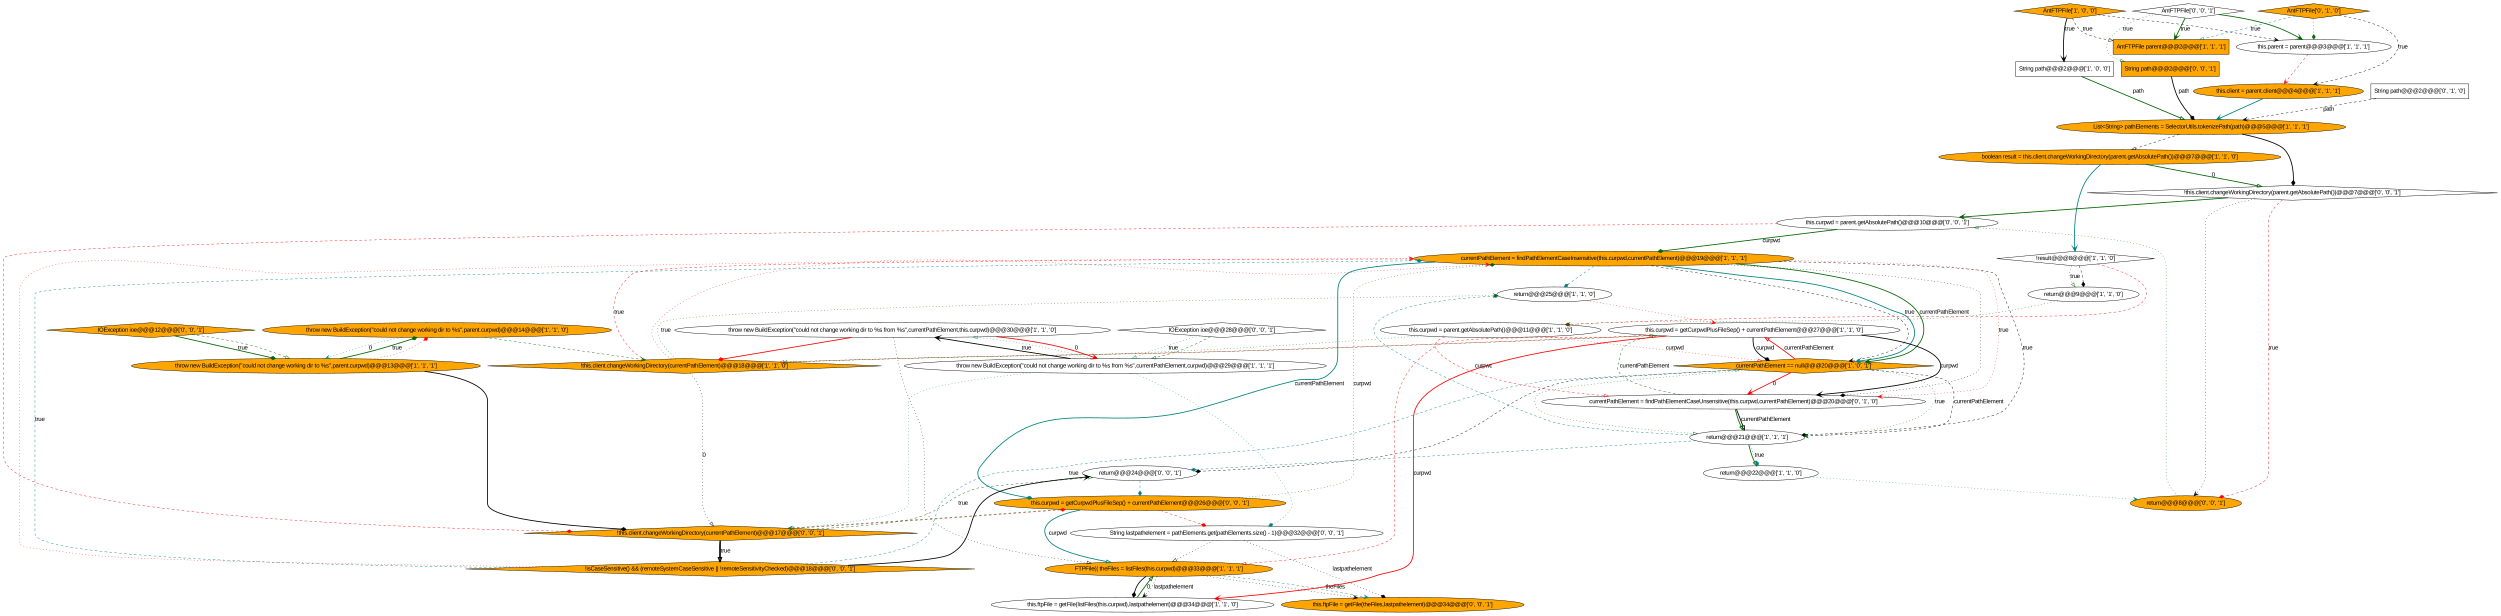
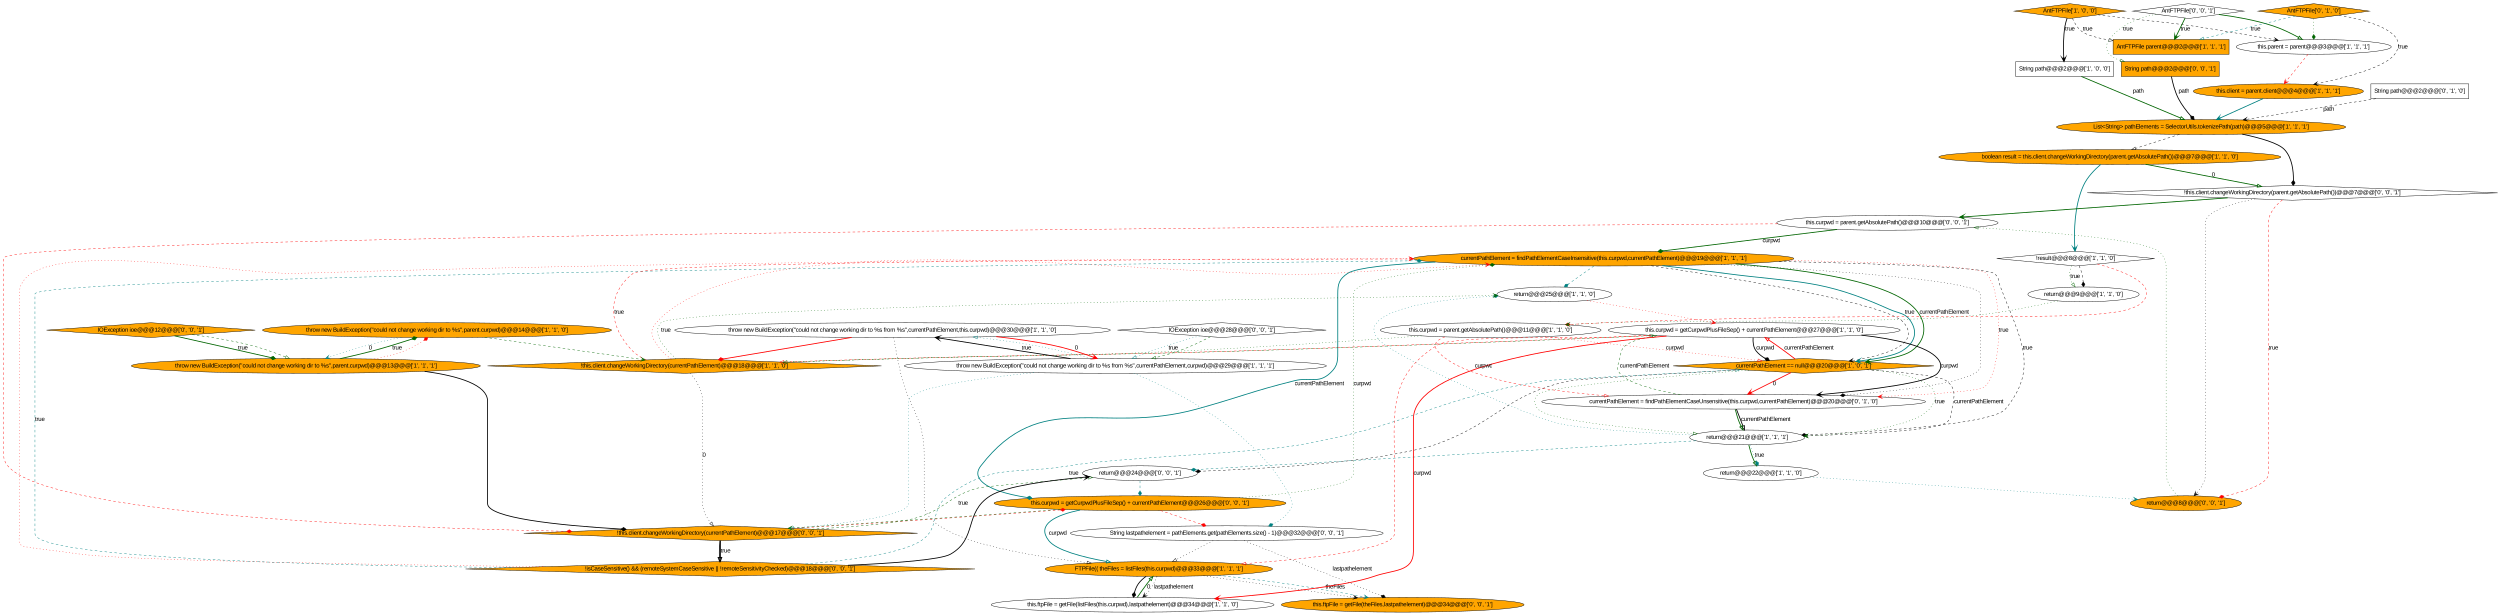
(2260, 22) -> (2260, 22)
(1464, 386) -> (1464, 386)
